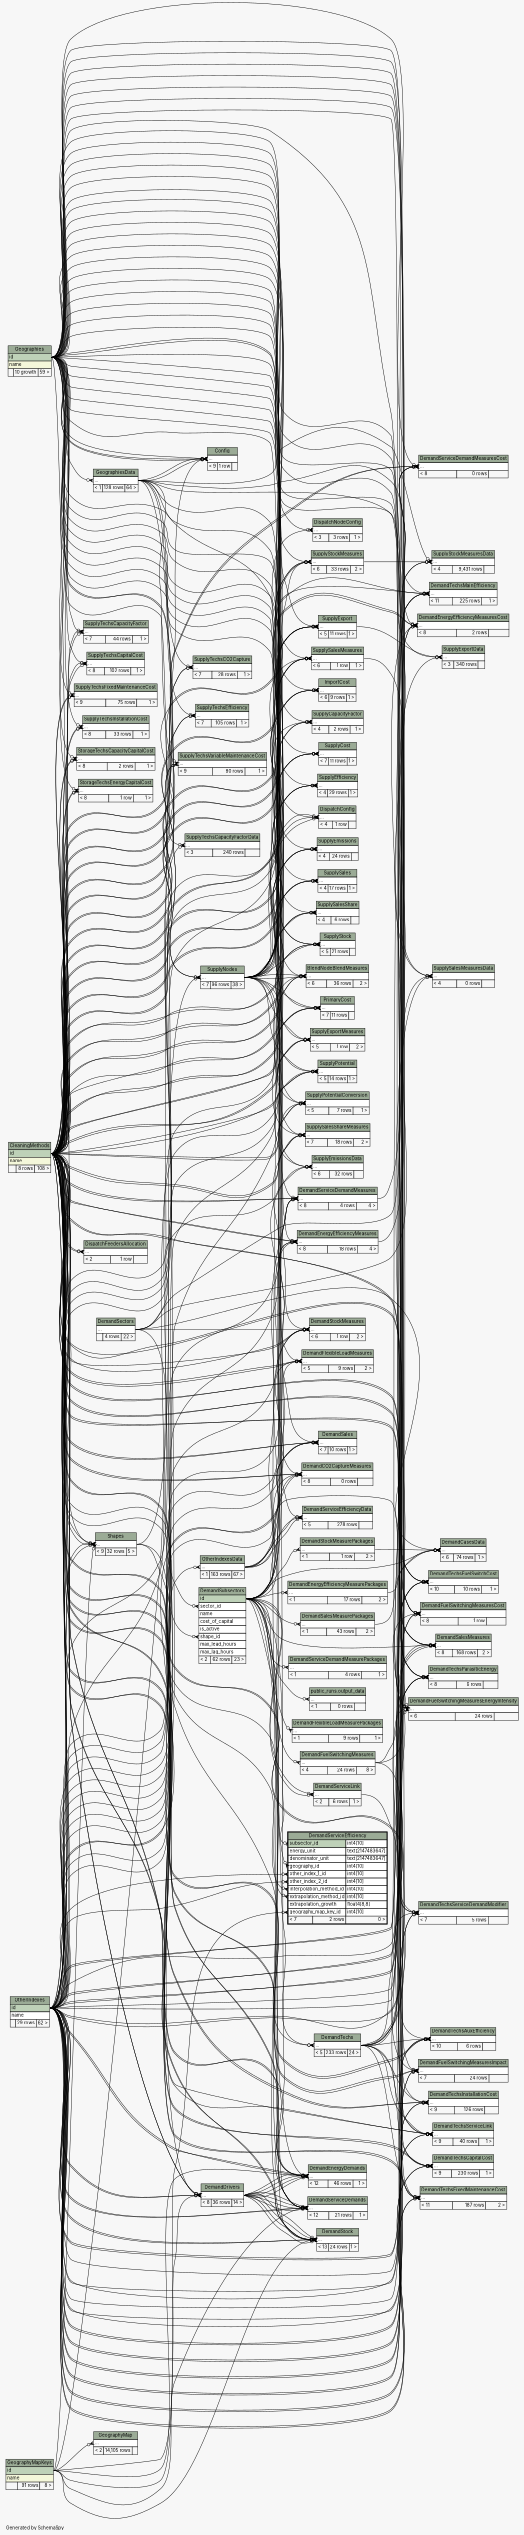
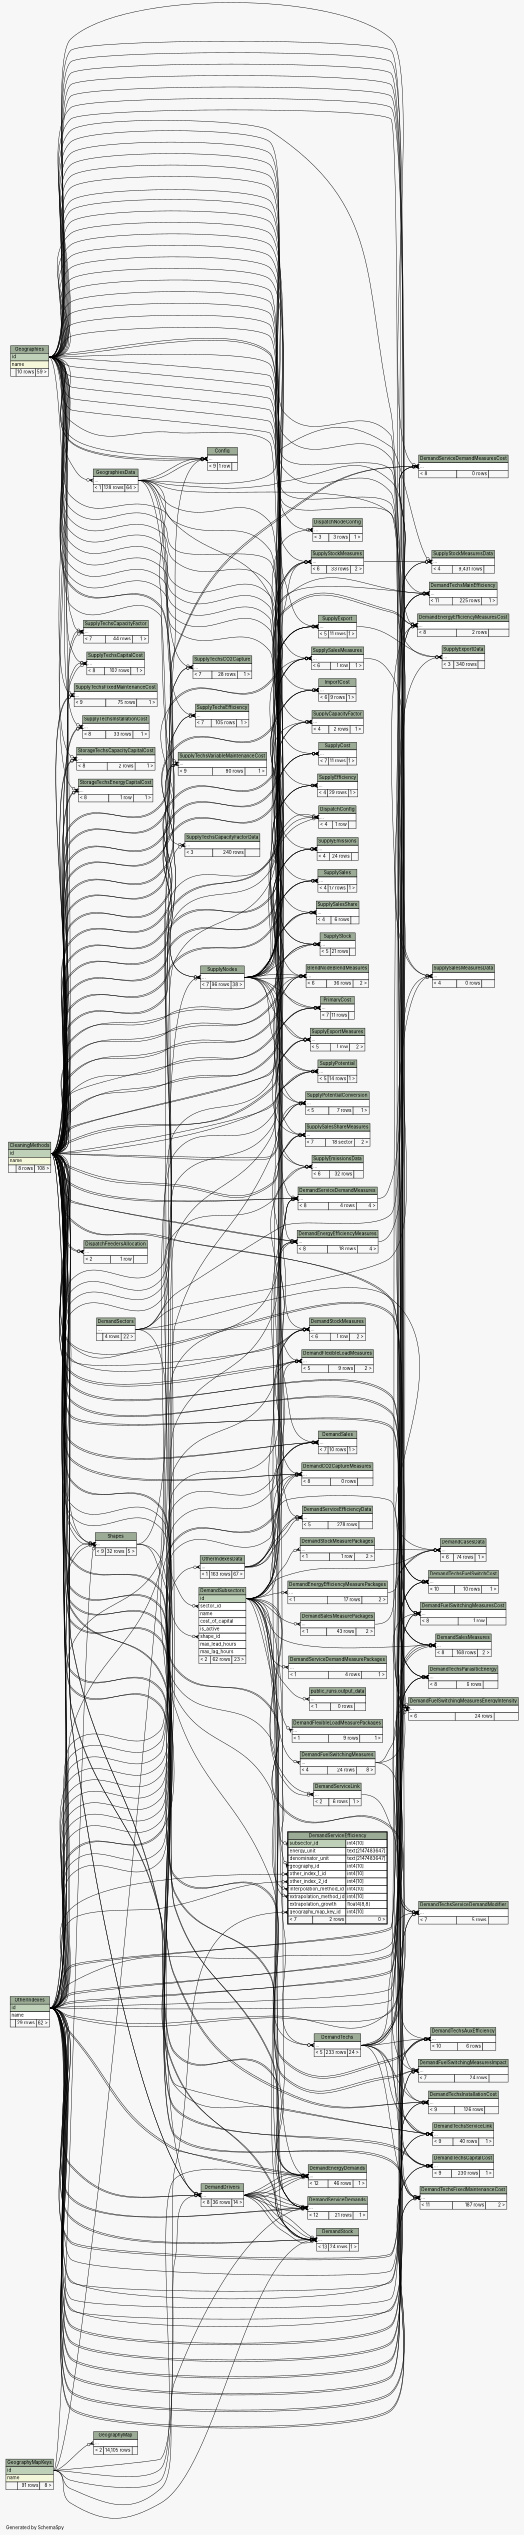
(26, 372) -> (26, 372)
(344, 1142) -> (343, 1142)
